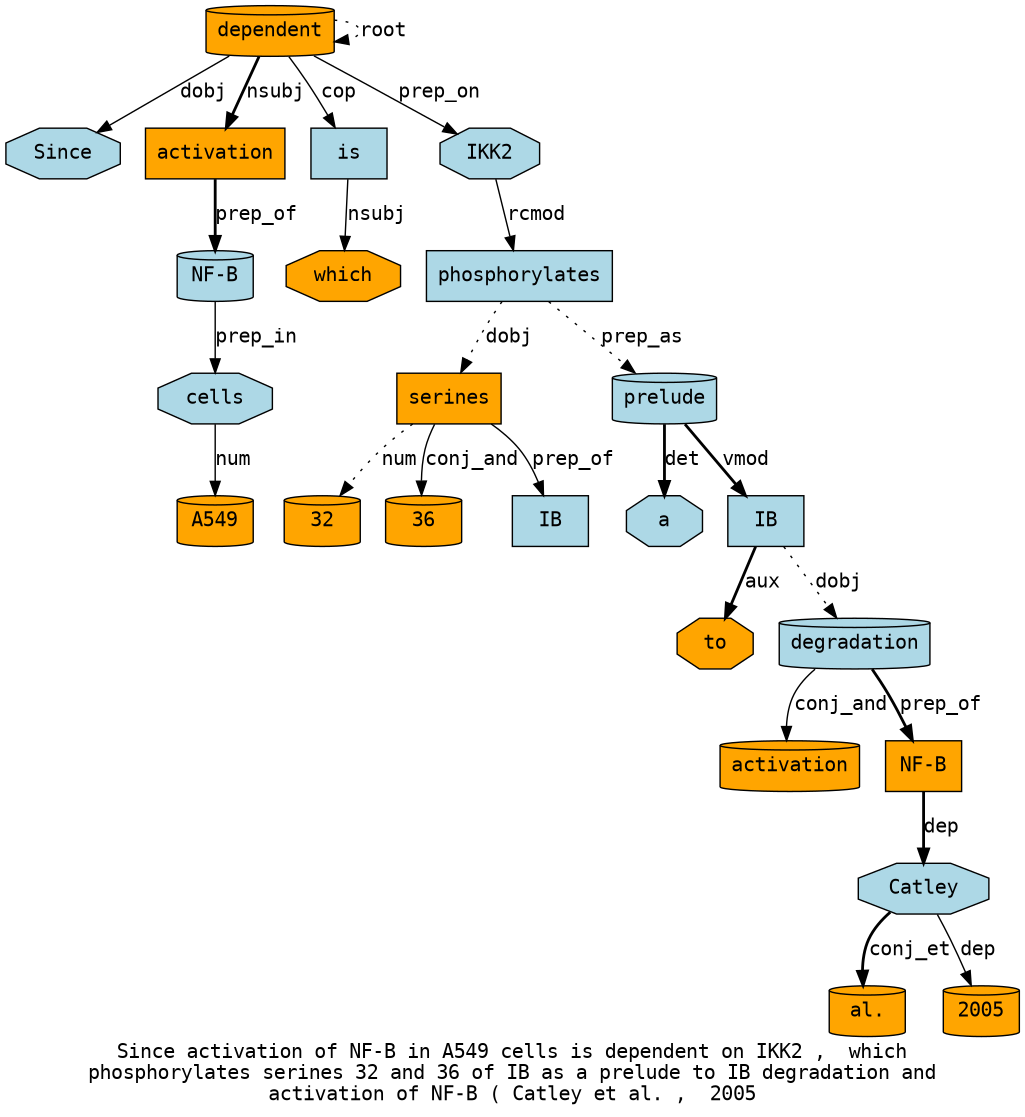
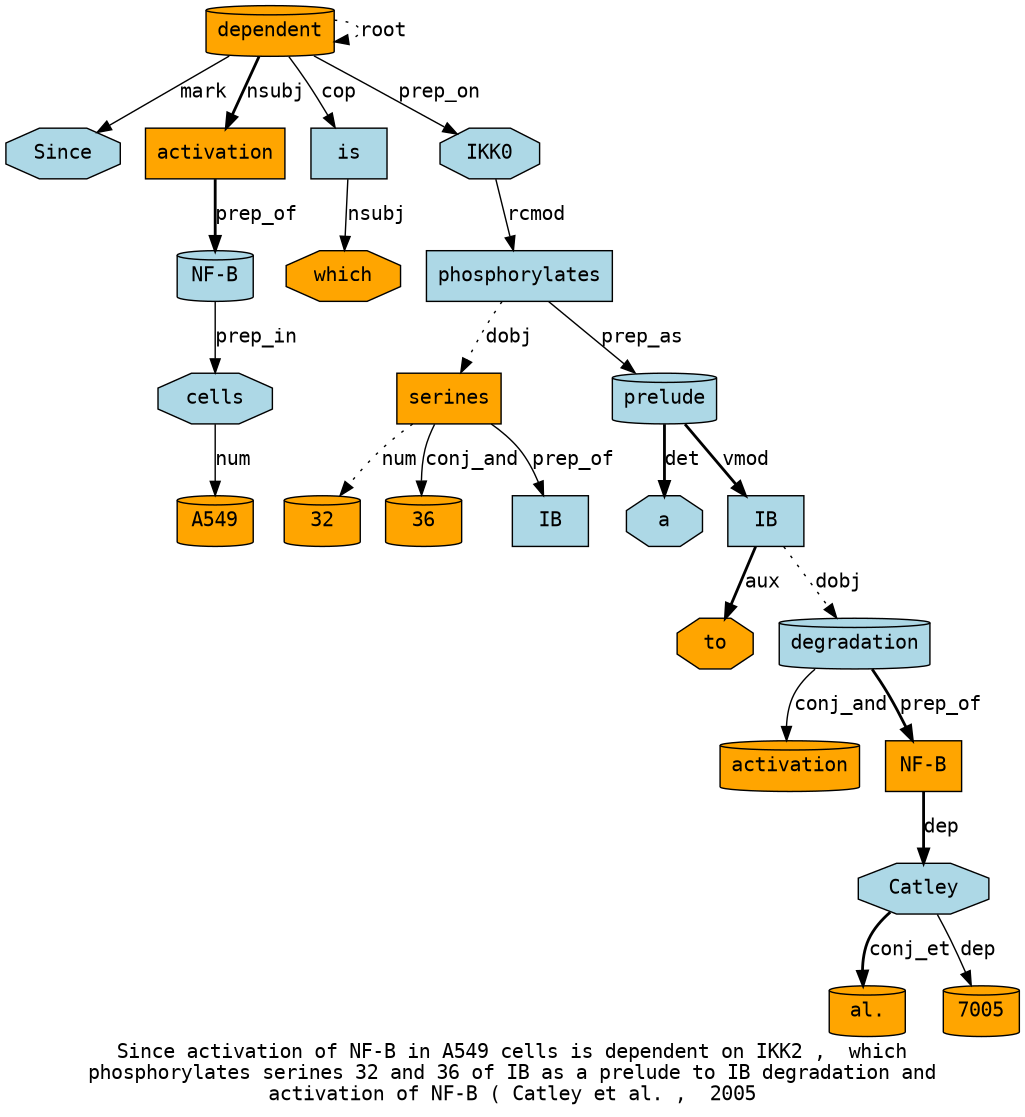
(204, 92) -> (204, 92)
(490, 154) -> (490, 154)
(586, 333) -> (586, 333)
(981, 1011) -> (981, 1011)
